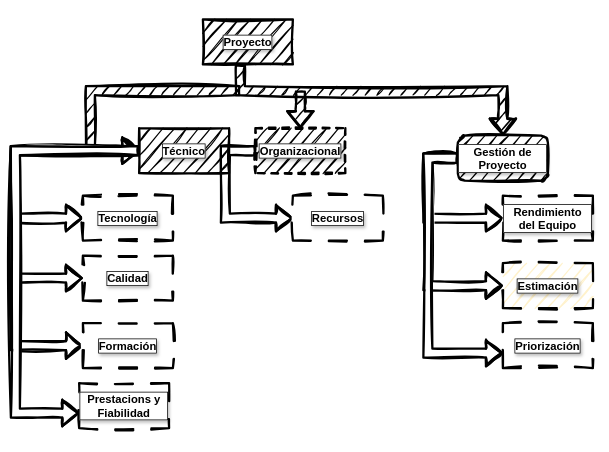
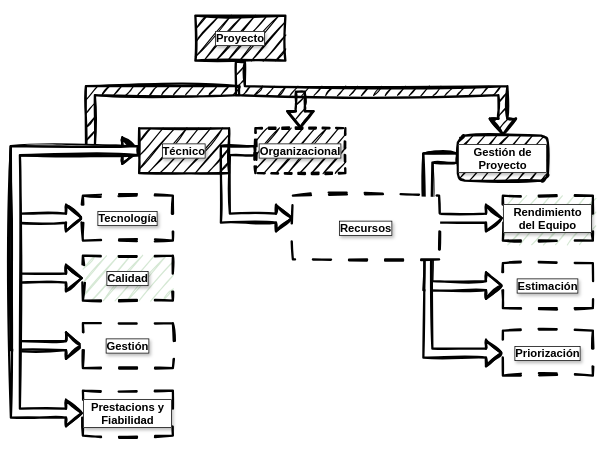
(248, 42) -> (240, 38)
(338, 218) -> (366, 227)
(548, 218) -> (548, 218)
(128, 278) -> (128, 278)
(548, 285) -> (548, 285)
(128, 345) -> (128, 345)
(548, 345) -> (548, 353)
(124, 405) -> (128, 413)
